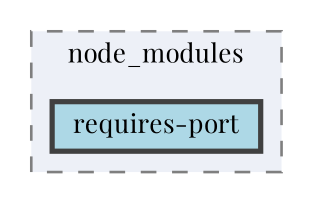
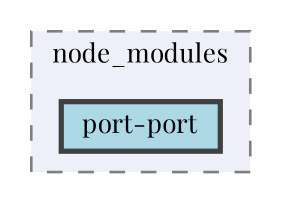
(156, 126) -> (141, 126)
